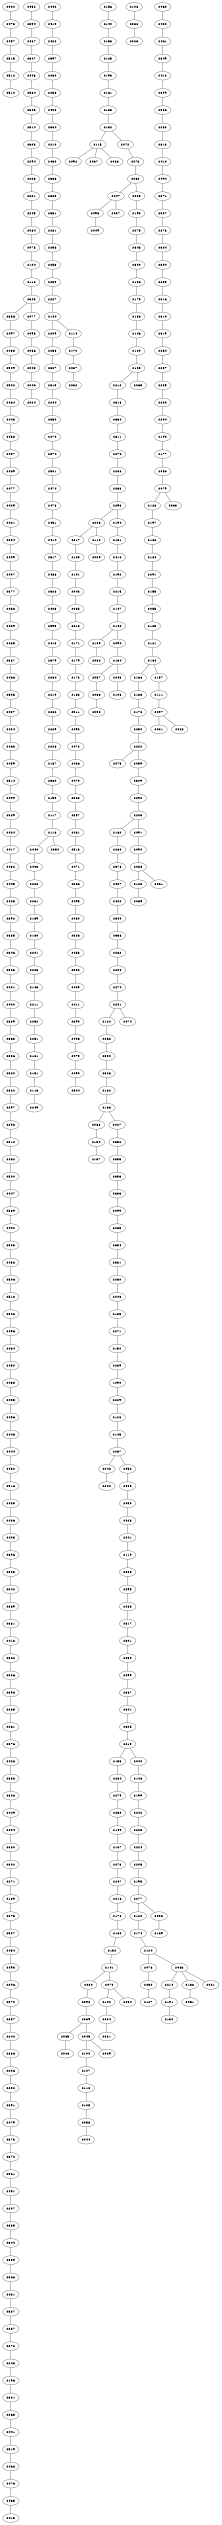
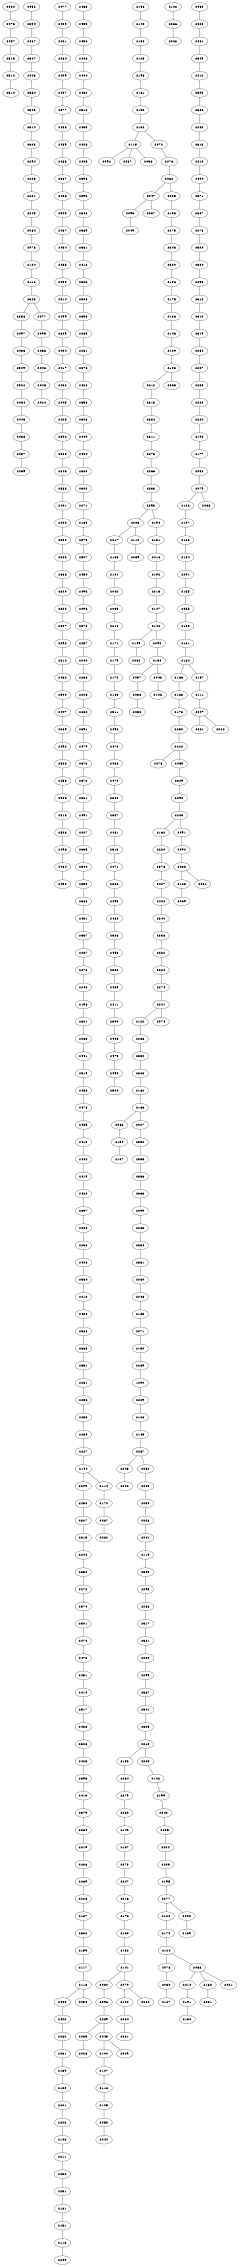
(11, 480) -> none
none -> (83, 1151)
(11, 1374) -> none
